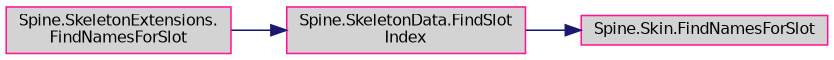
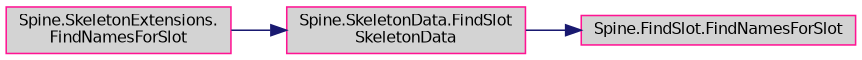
(406, 30) -> (406, 30)
(704, 30) -> (718, 30)
